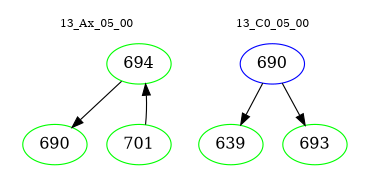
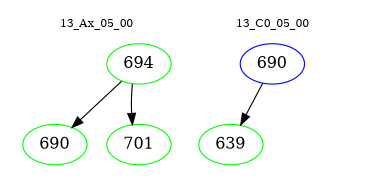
(146, 110) -> (131, 99)
(315, 145) -> none
